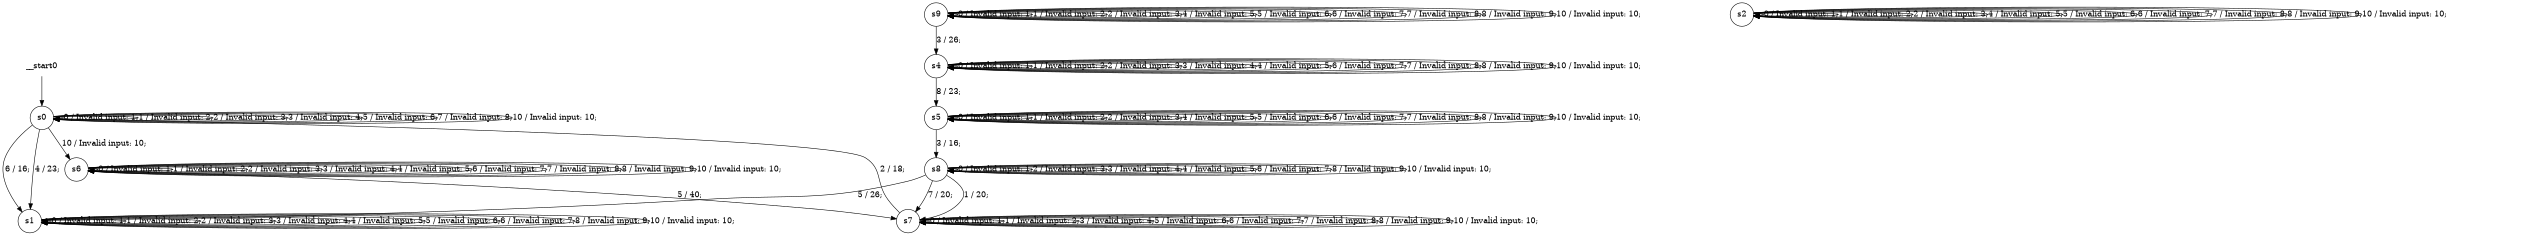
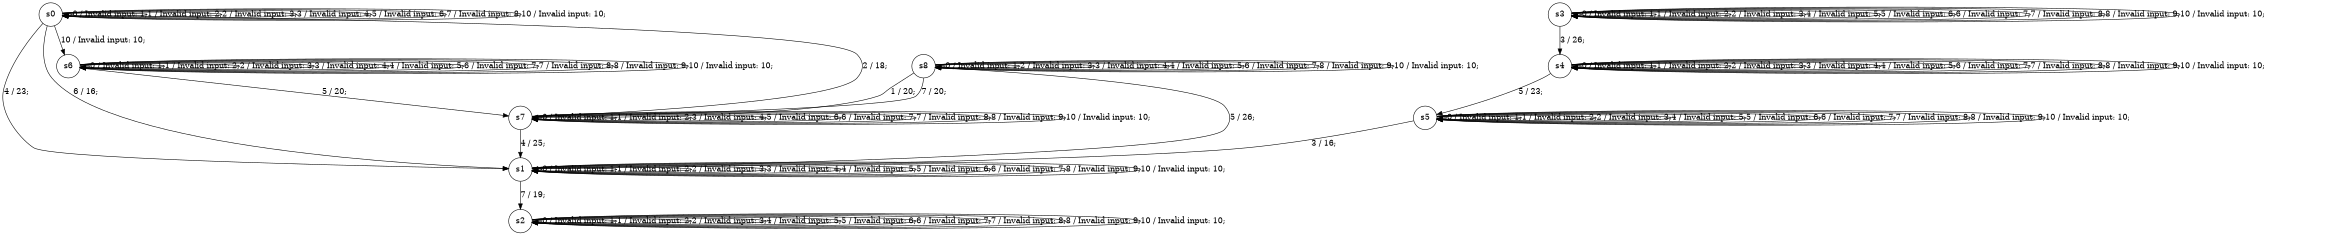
(936, 15) -> (1560, 15)
(42, 66) -> none
(949, 92) -> (1531, 92)
none -> (520, 141)
(936, 141) -> (999, 160)
none -> (520, 193)
(690, 195) -> (335, 92)
